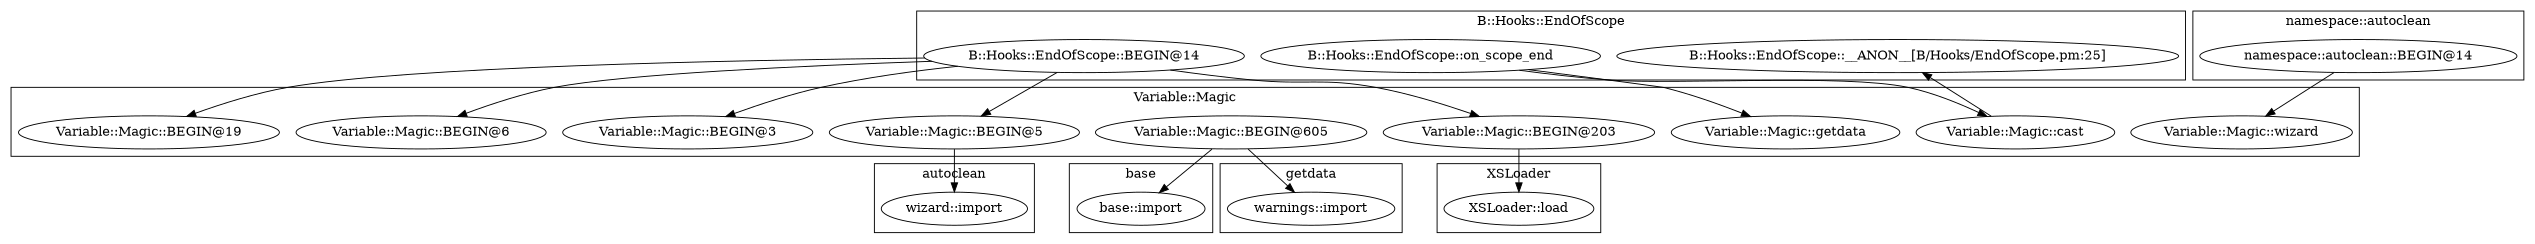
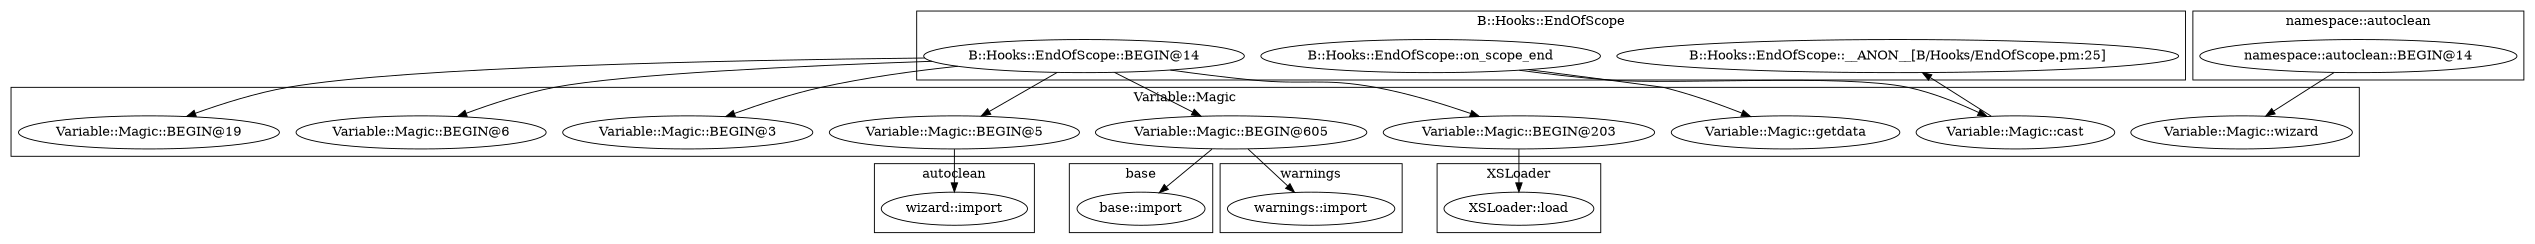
none -> (1156, 93)
(1311, 174) -> (1311, 174)
